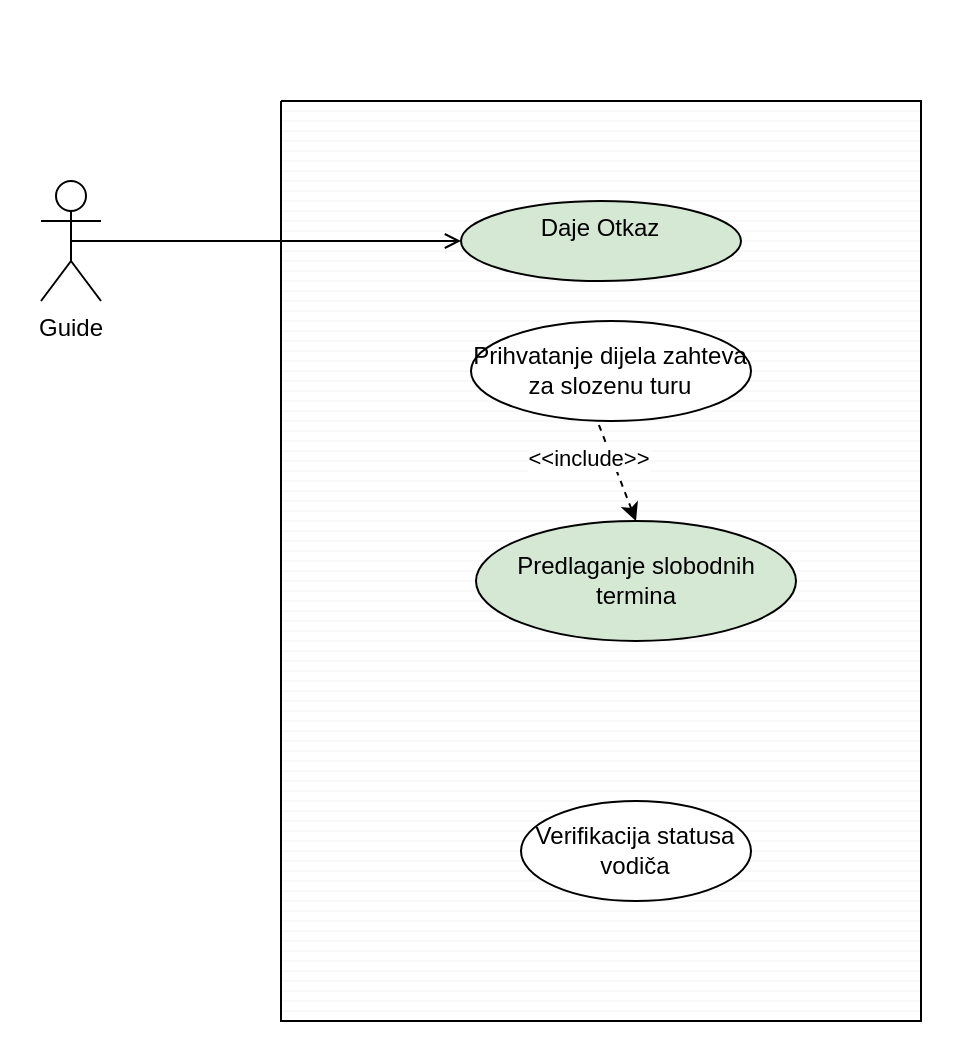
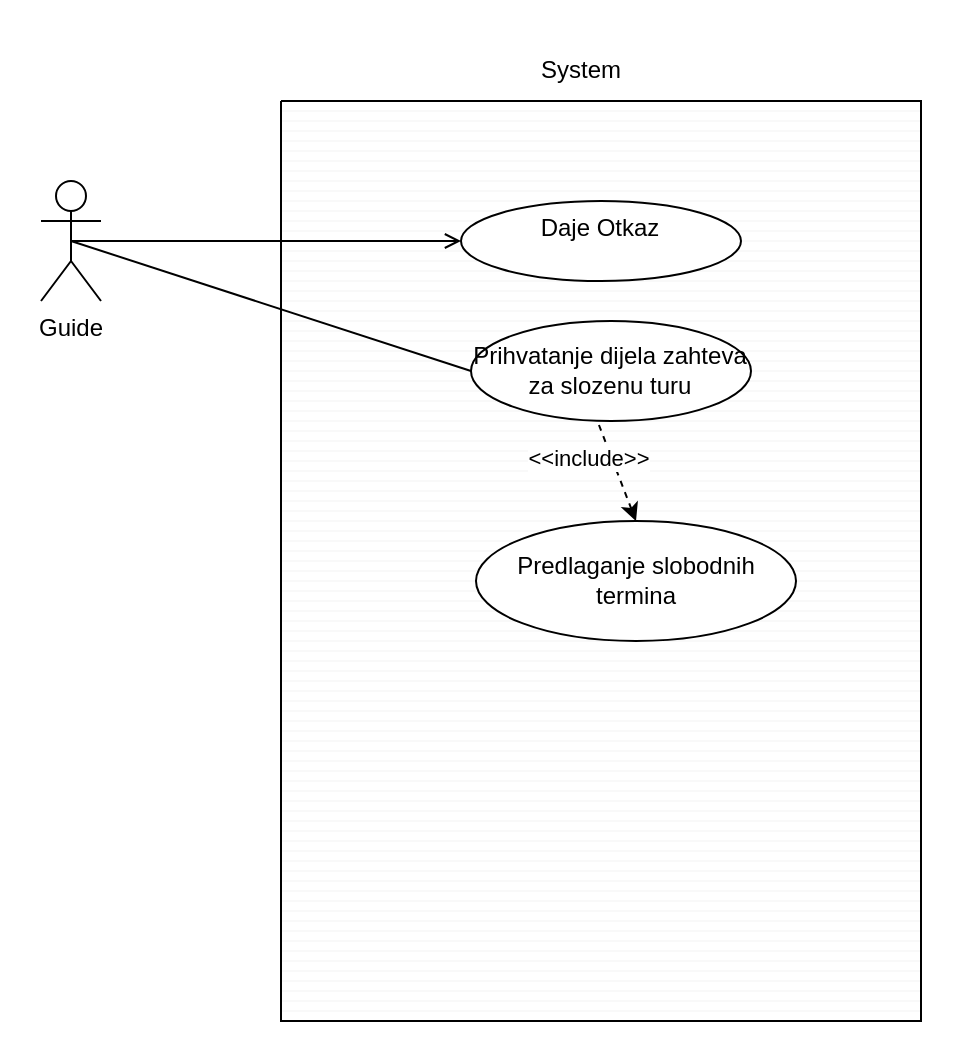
none -> (581, 71)
(601, 241) -> (601, 241)
none -> (183, 278)
(636, 581) -> (636, 581)
(636, 851) -> none
